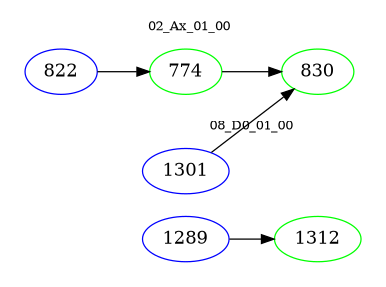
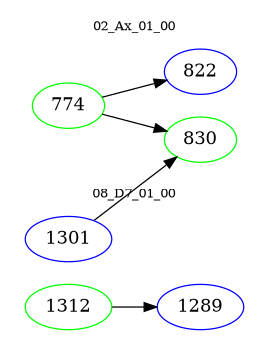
(117, 72) -> (128, 90)
(252, 126) -> (135, 194)
(245, 239) -> (128, 307)
